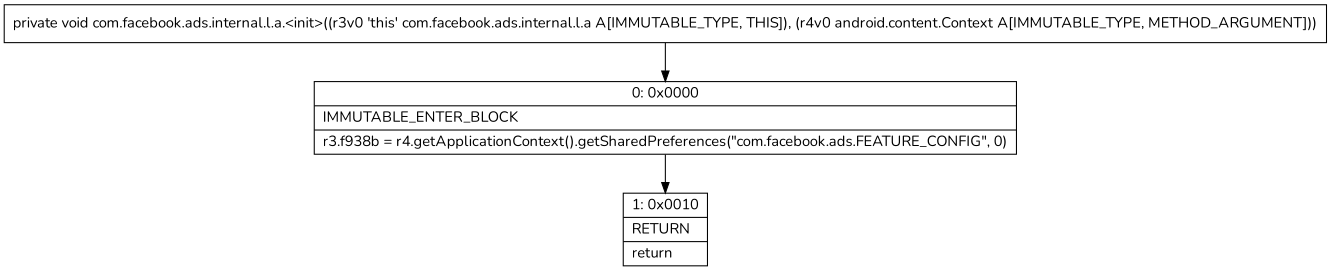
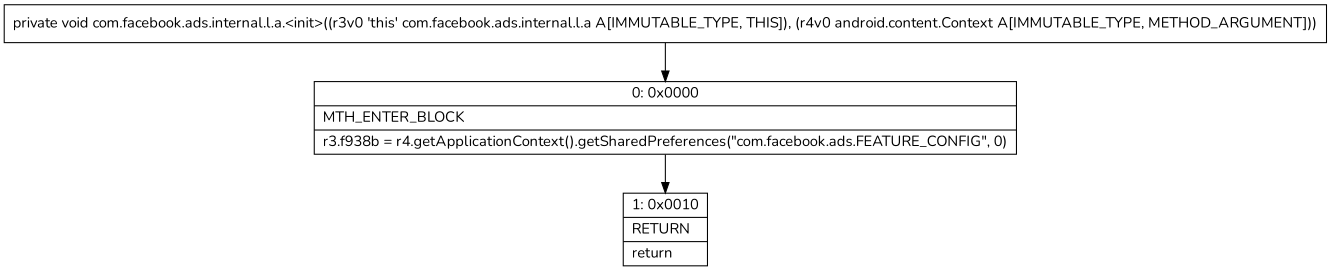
(421, 117) -> (394, 117)
